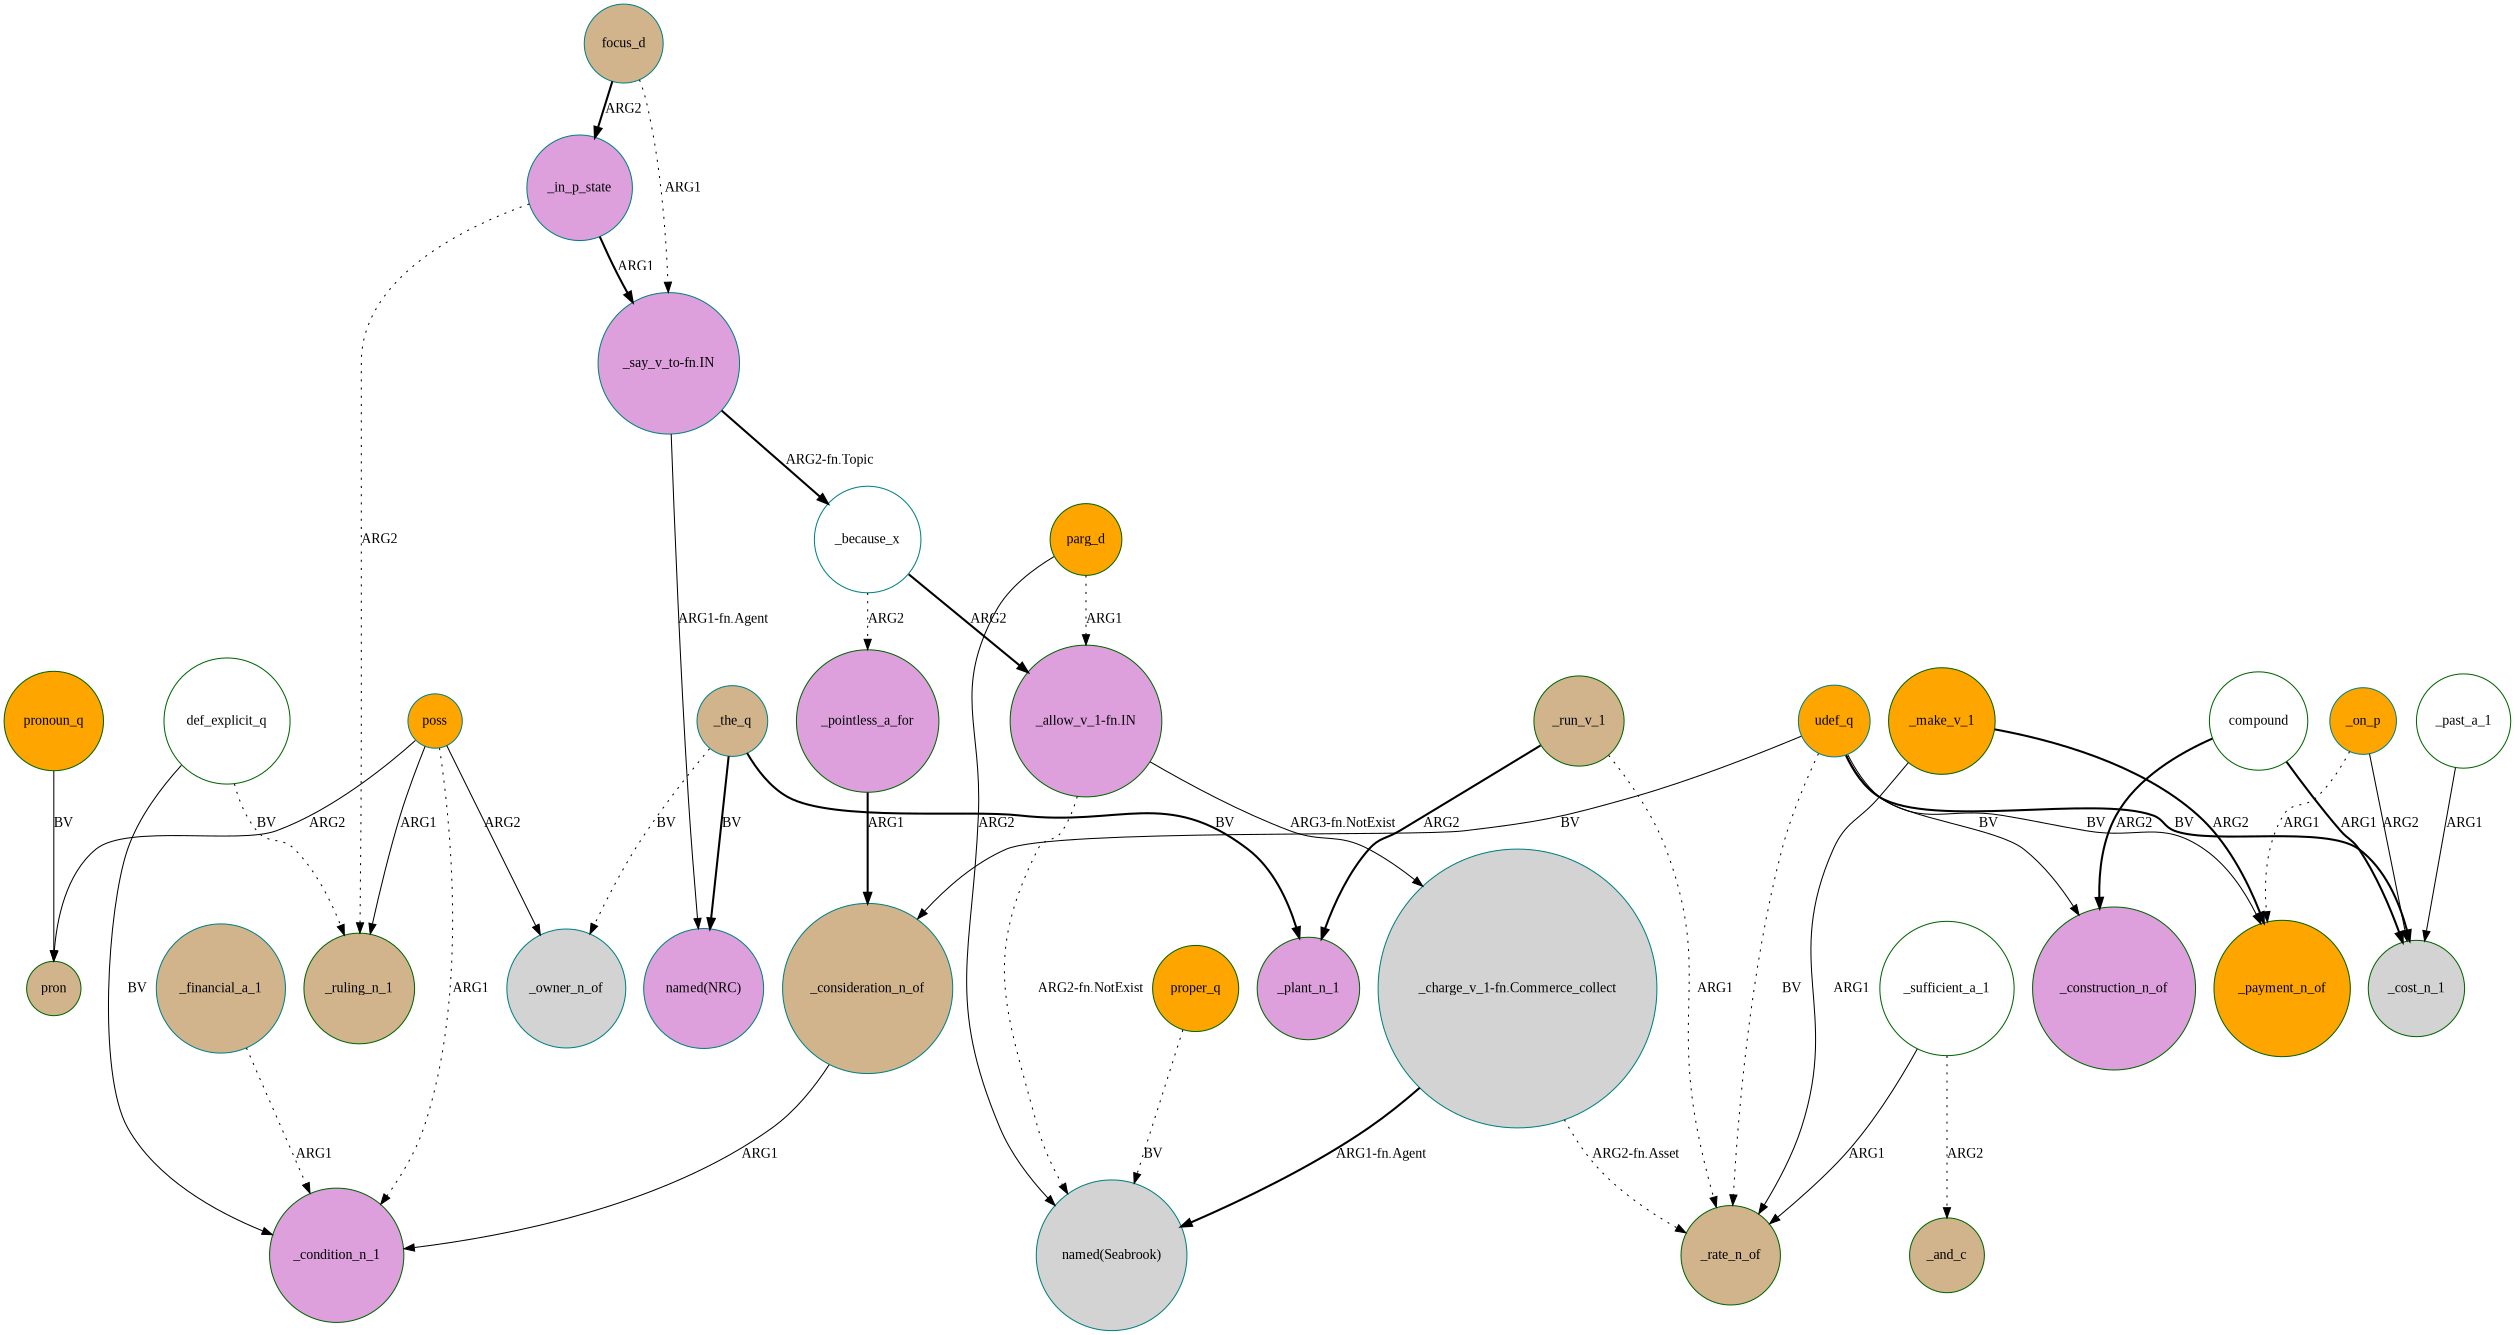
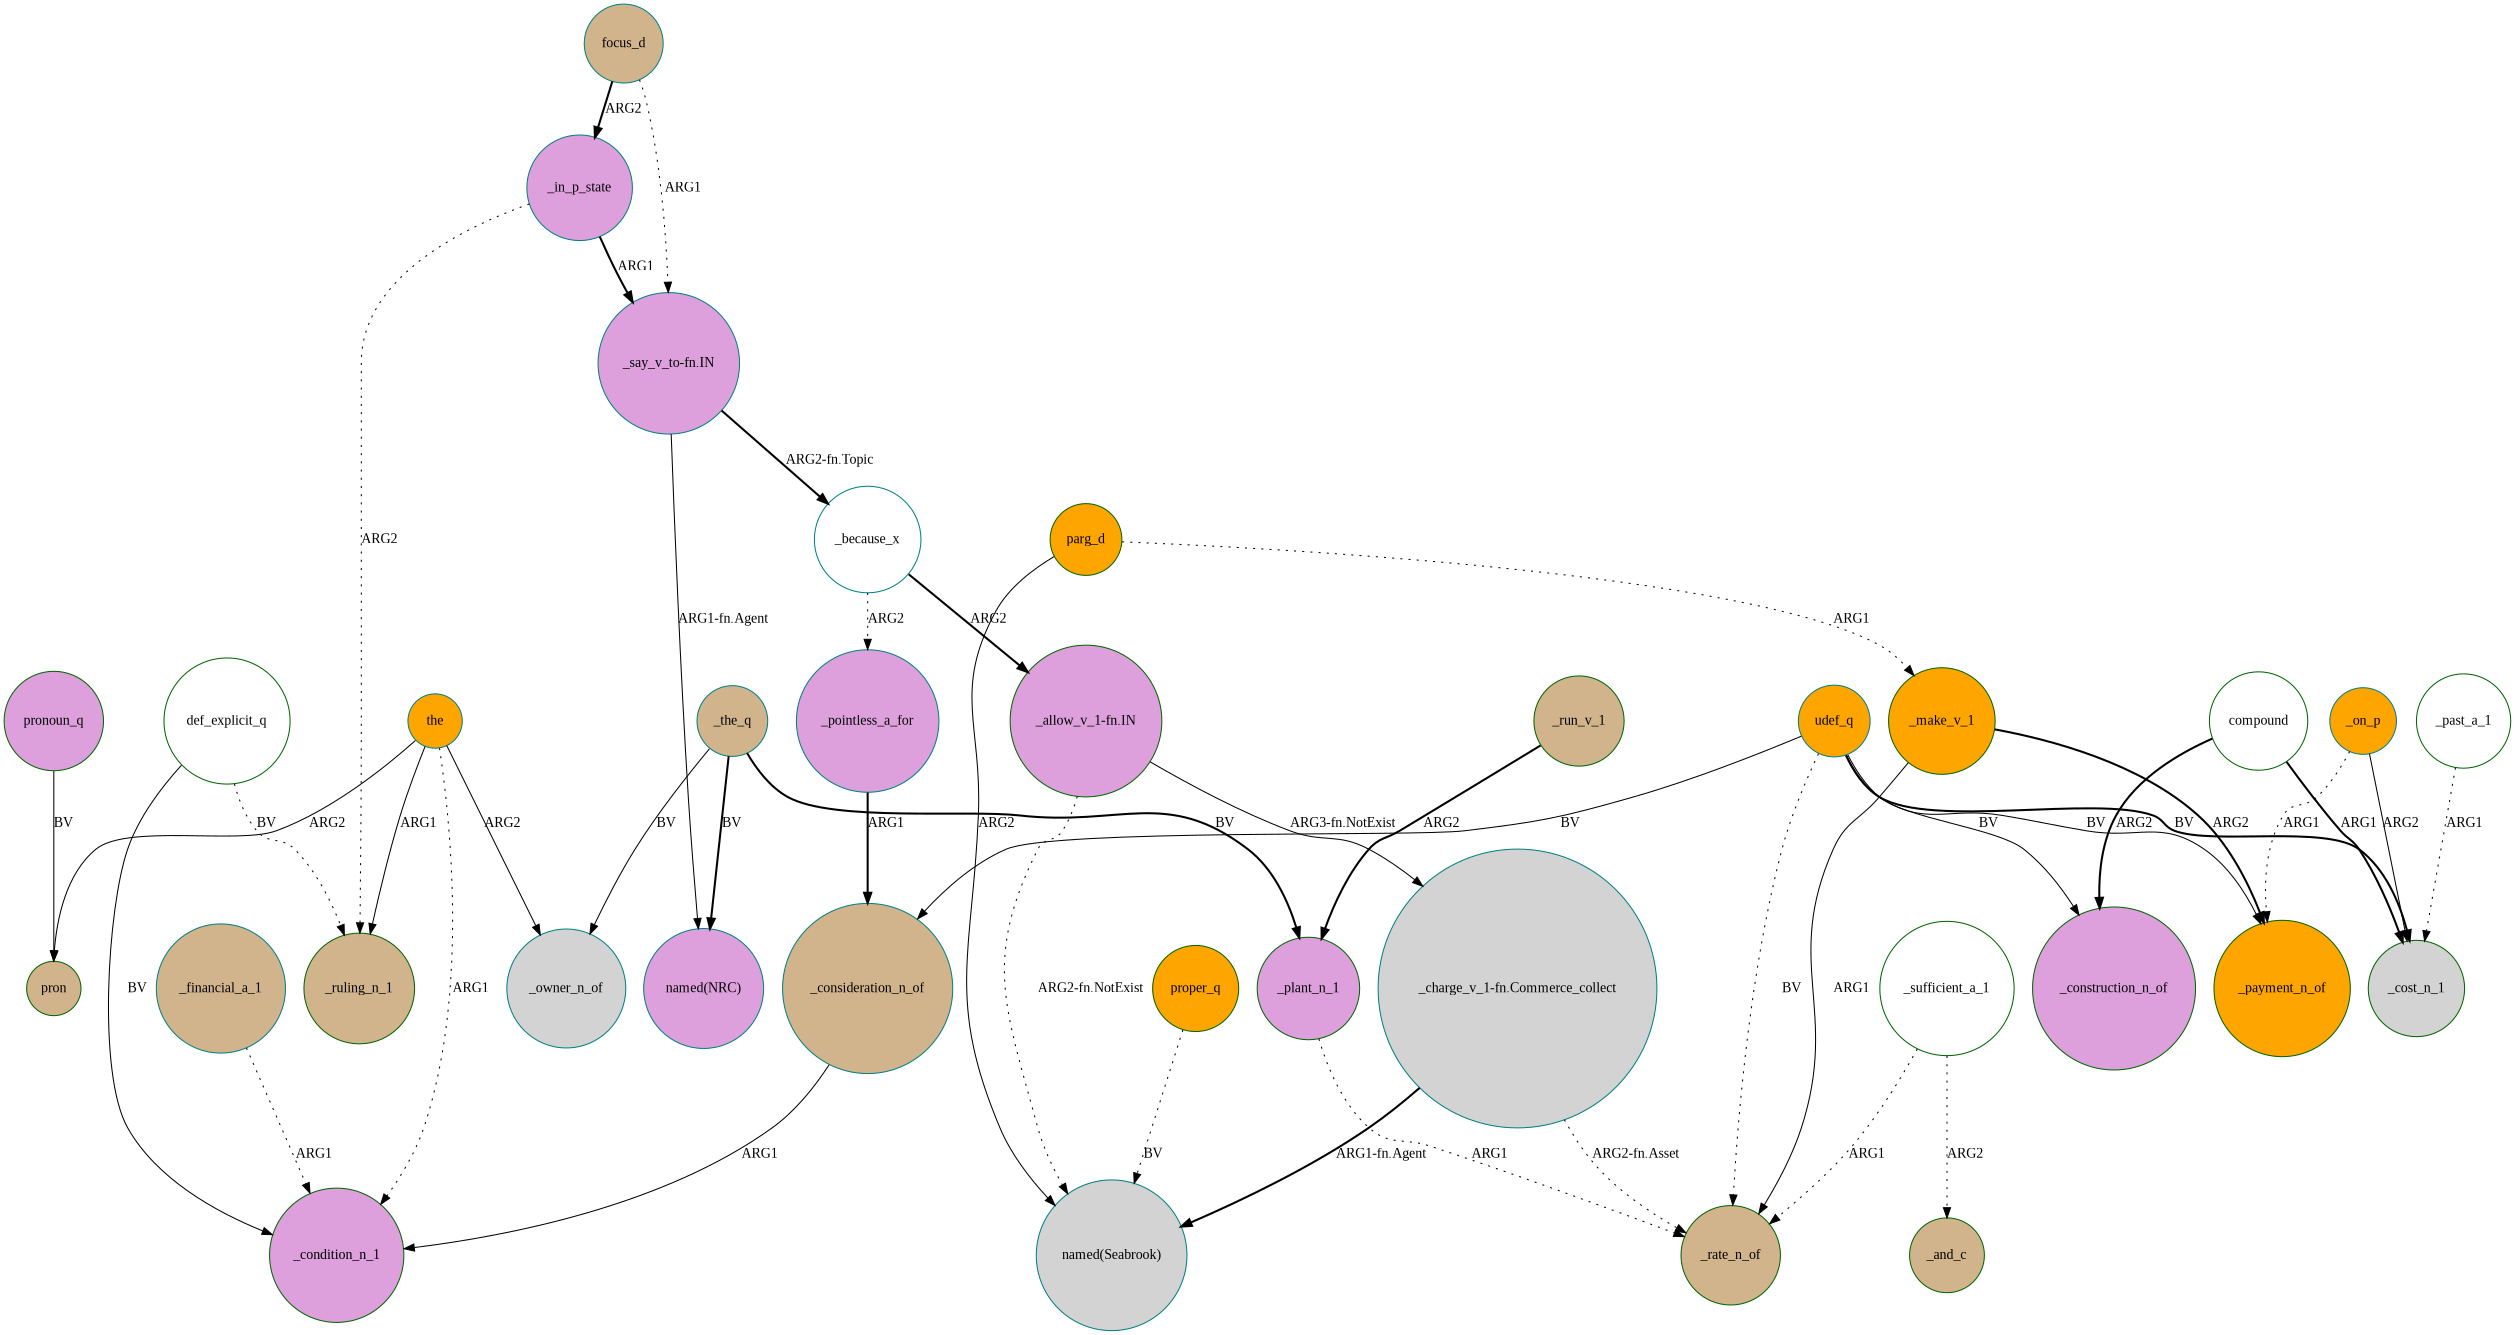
(1086, 605) -> (1523, 570)
(54, 721) -> (54, 721)
(435, 721) -> (435, 721)
(868, 721) -> (868, 721)
(646, 833) -> (646, 833)
(2441, 849) -> (2441, 849)
(1689, 968) -> (1473, 1161)
(1857, 1141) -> (1857, 1141)
